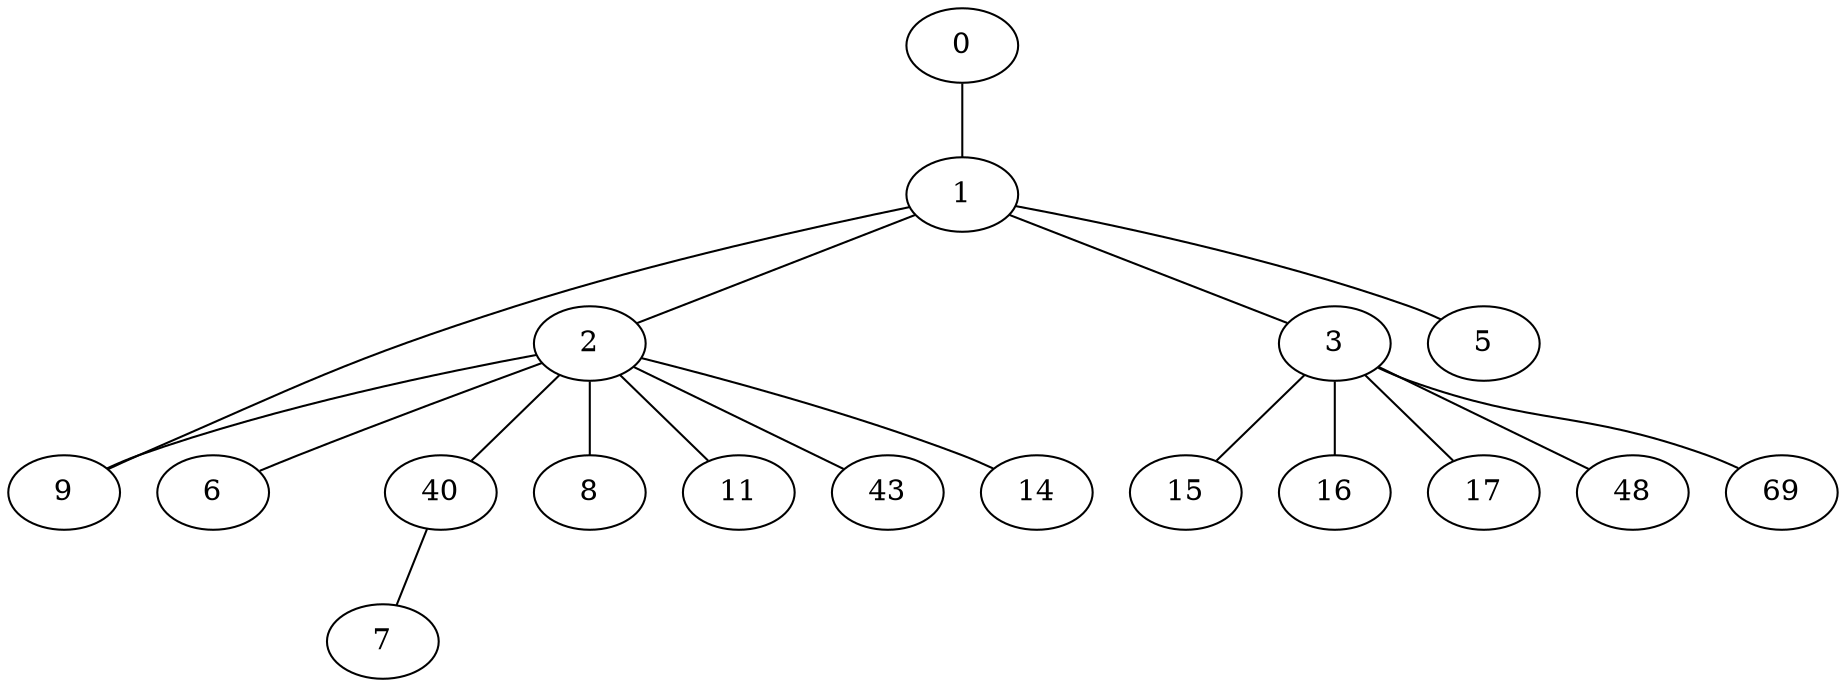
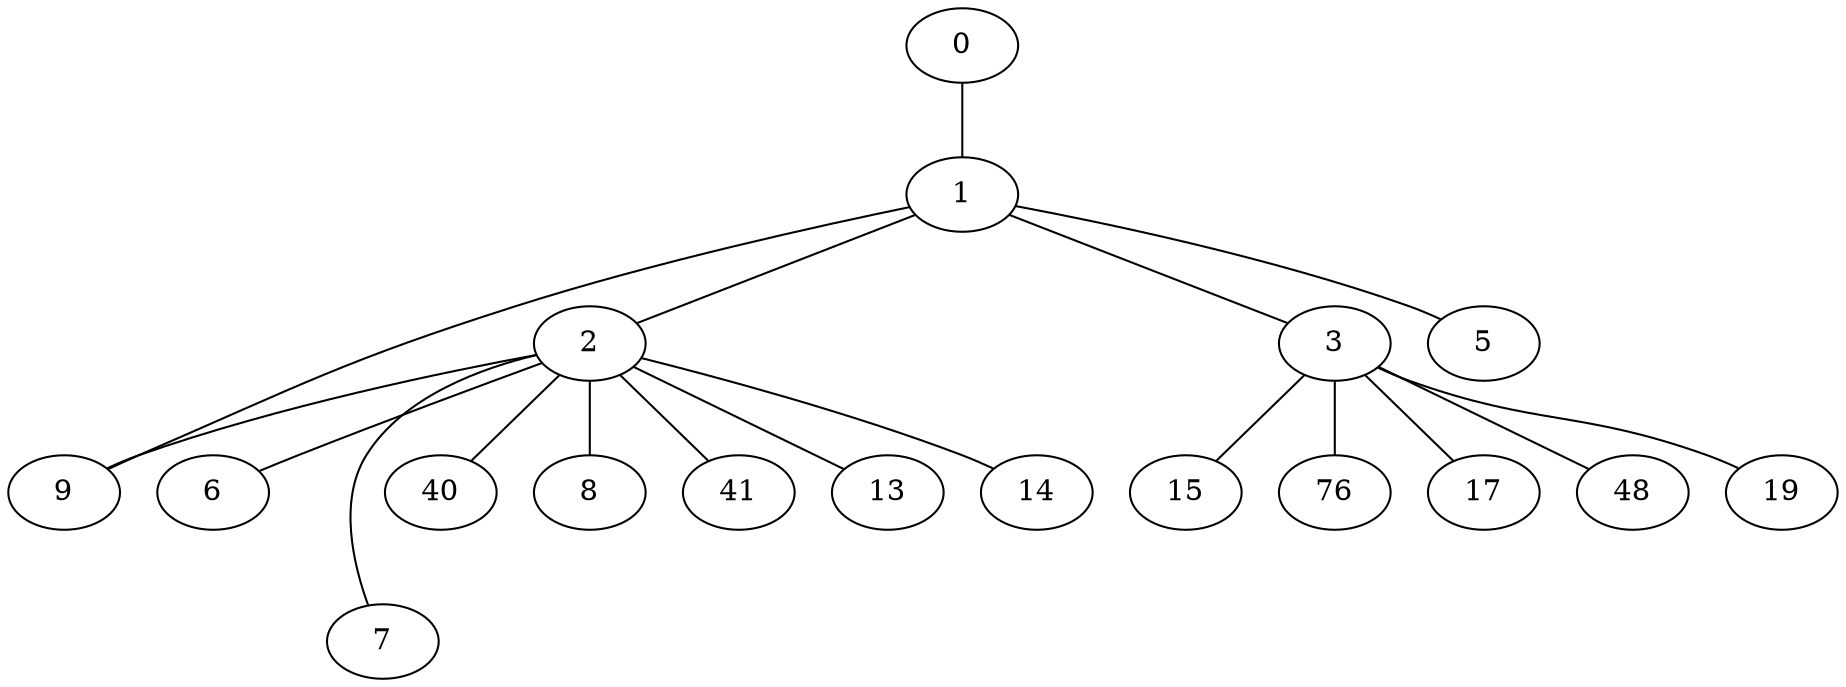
(739, 493) -> (739, 493)
(888, 493) -> (888, 493)
(1335, 493) -> (1335, 493)
(1782, 493) -> (1782, 493)
(412, 567) -> (375, 444)
